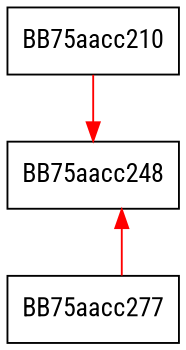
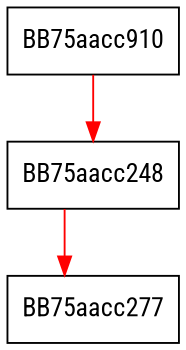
(93, 41) -> (93, 41)
(122, 252) -> (65, 233)
